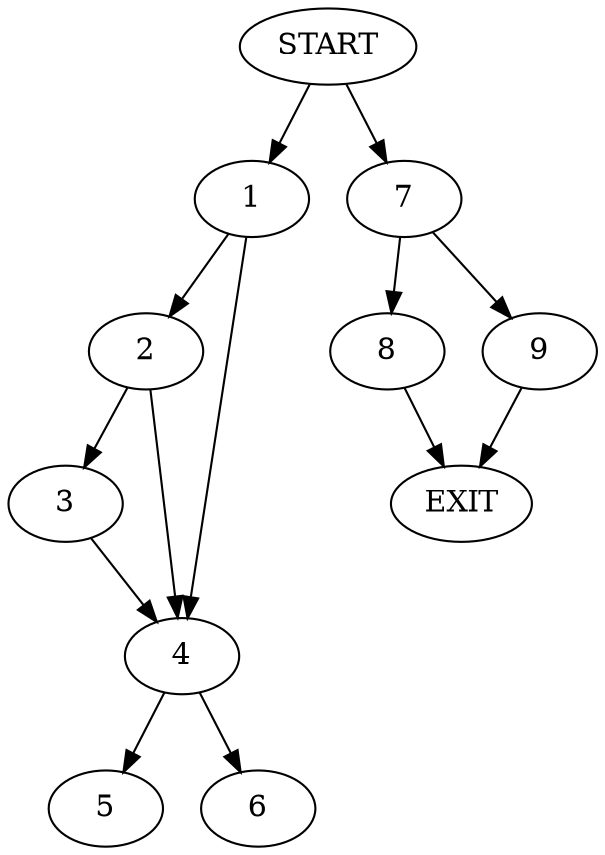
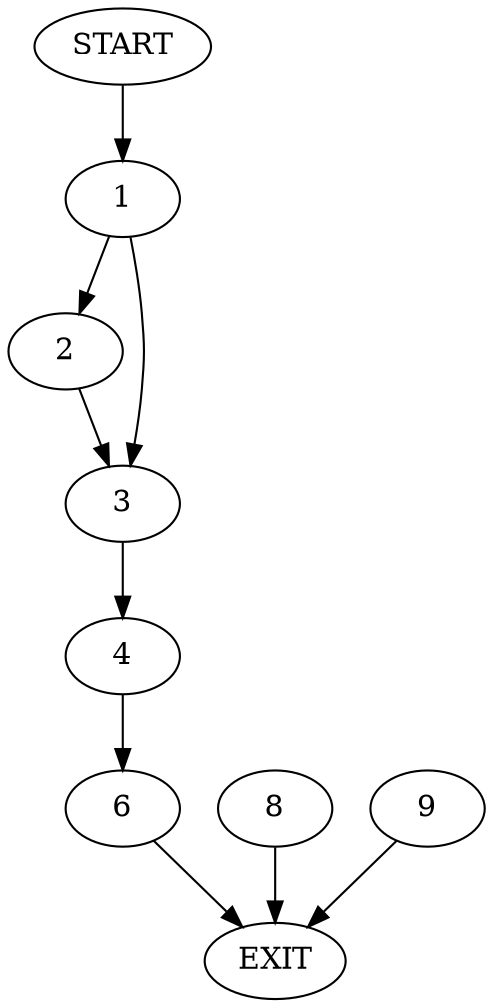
(404, 199) -> none
(219, 417) -> (144, 341)
(163, 493) -> none
(106, 809) -> none
none -> (190, 876)
